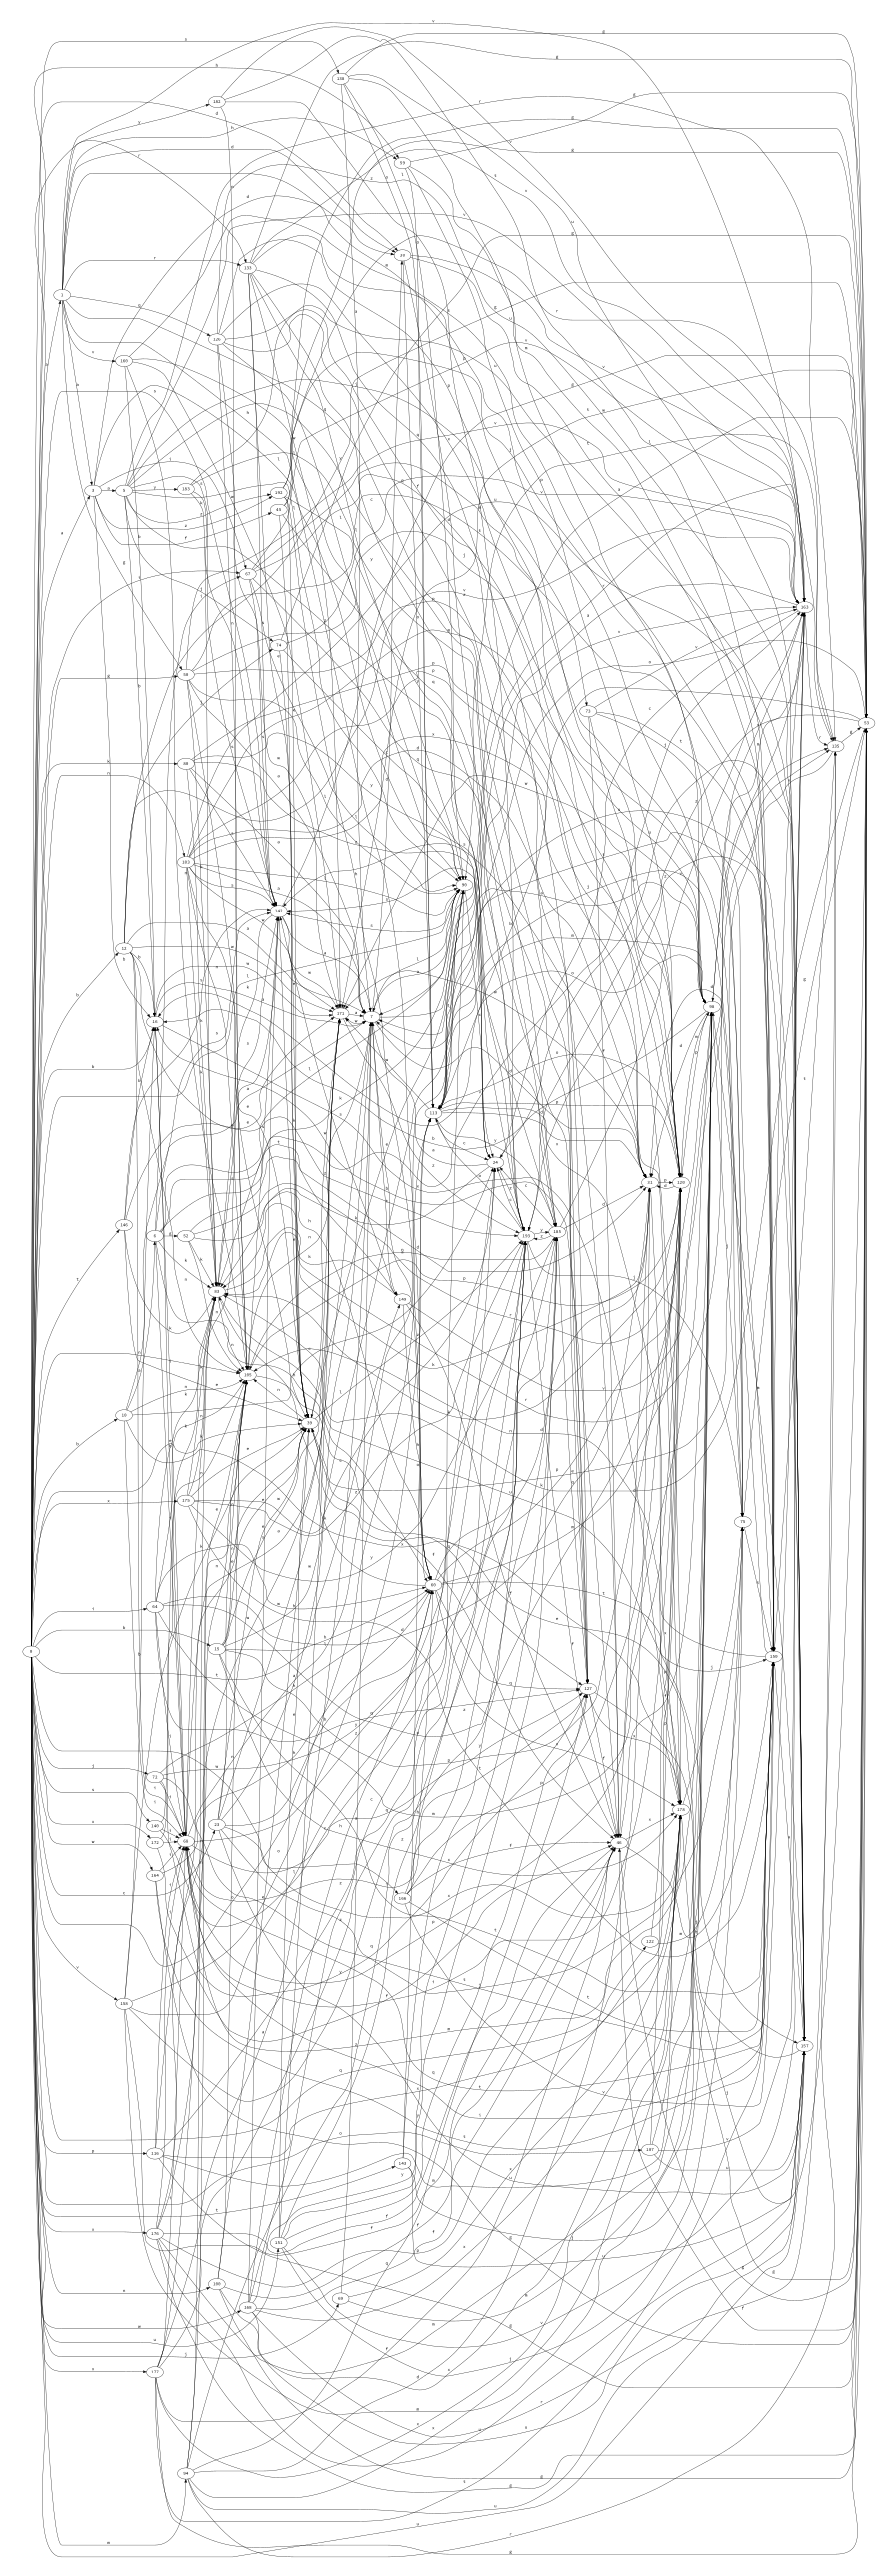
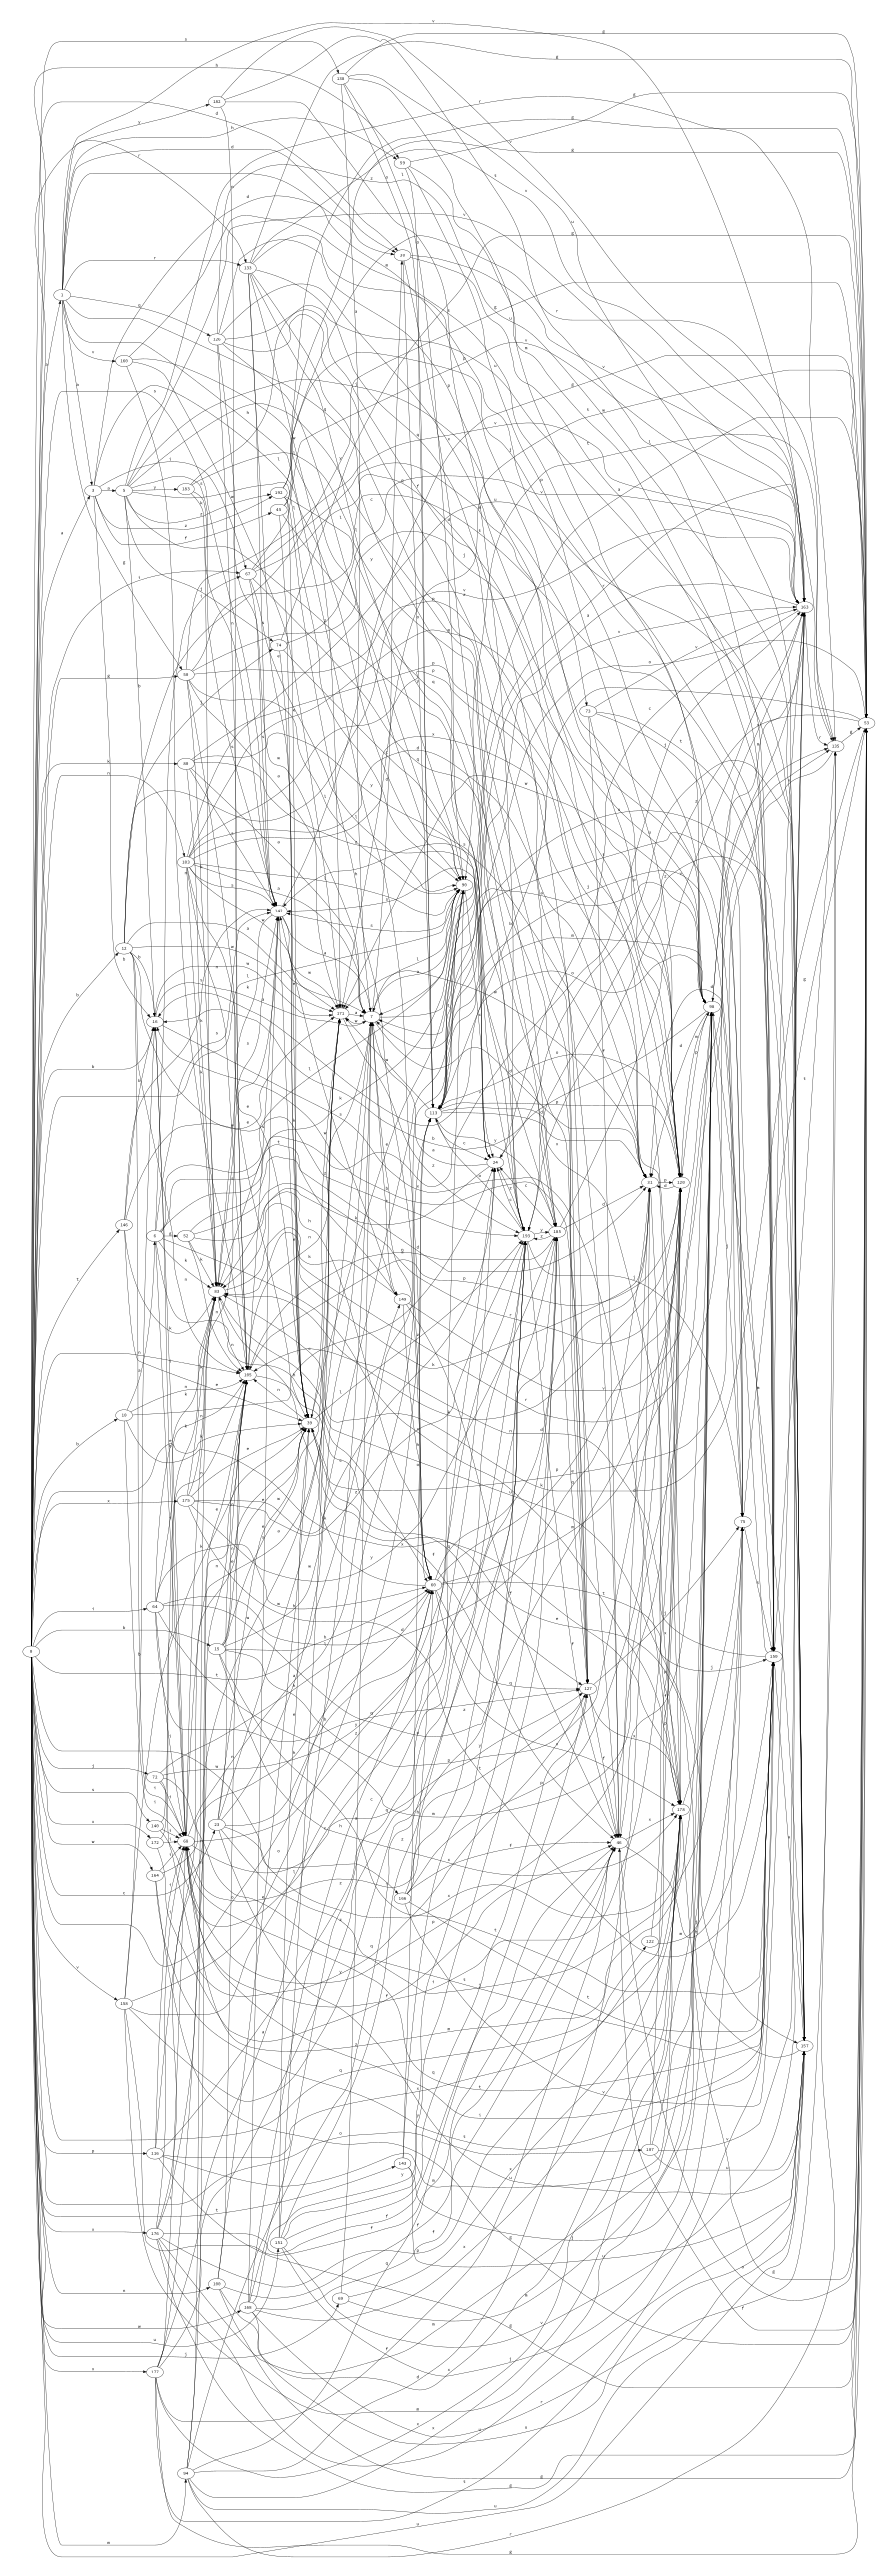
(146, 690) -> none
(178, 1140) -> none
none -> (478, 1470)
(839, 1760) -> (667, 1616)
(743, 2267) -> (743, 2267)
